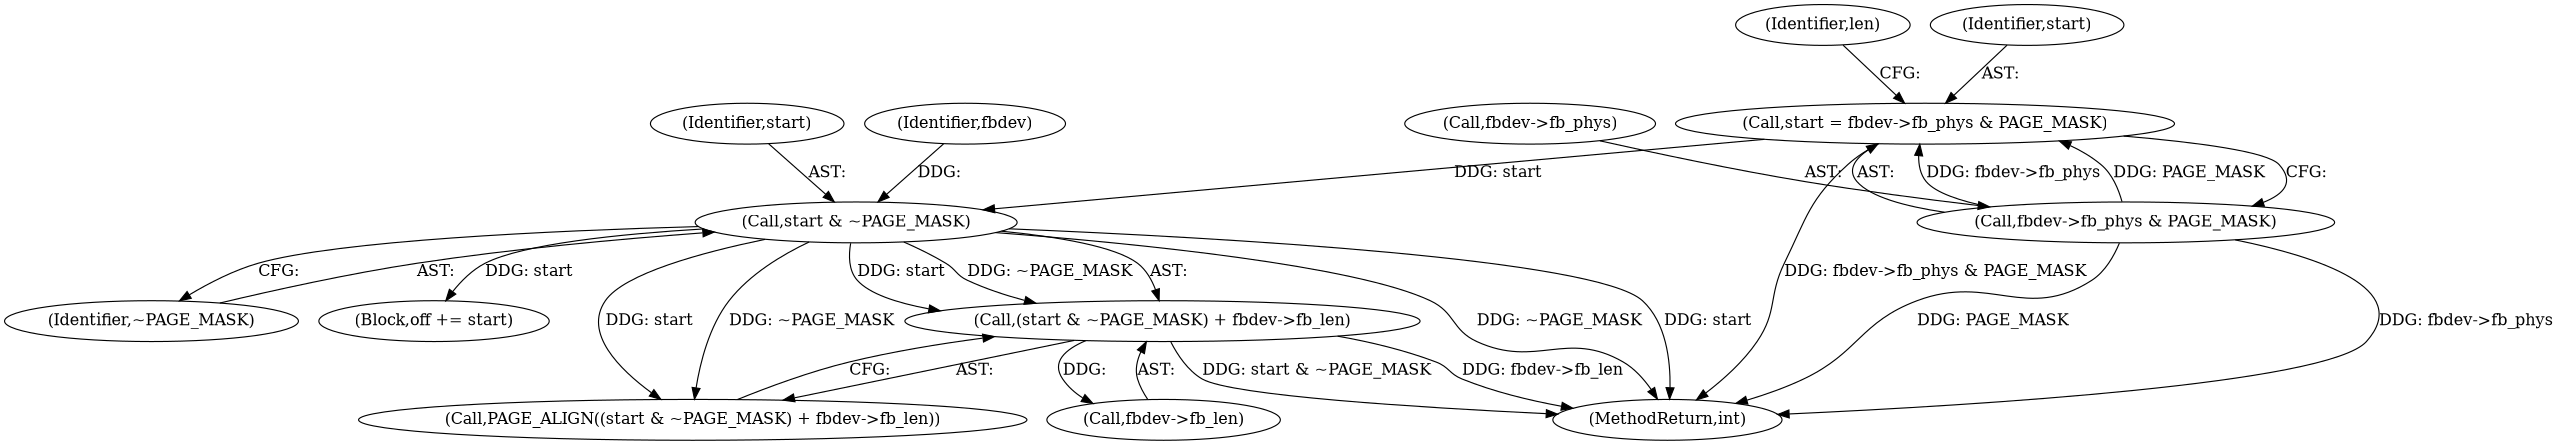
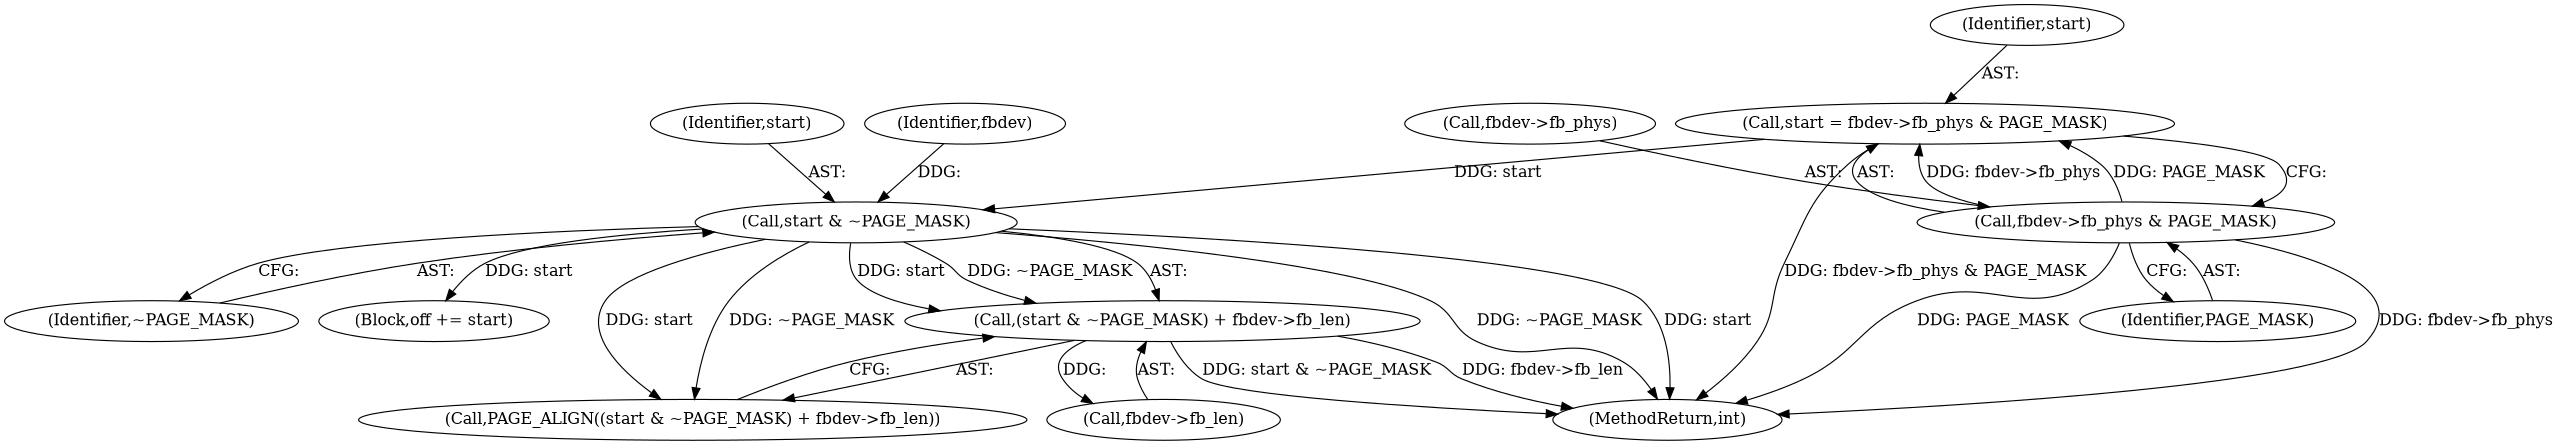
(1823, 25) -> none
none -> (2218, 321)
